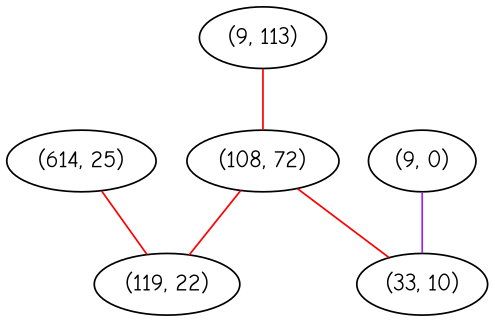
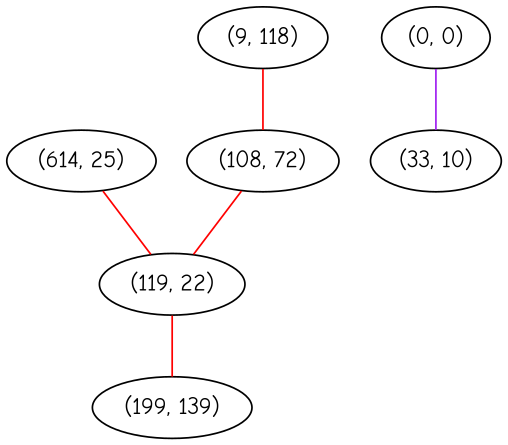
(263, 38) -> (263, 38)
(422, 161) -> (436, 38)
(343, 223) -> none
none -> (172, 408)
